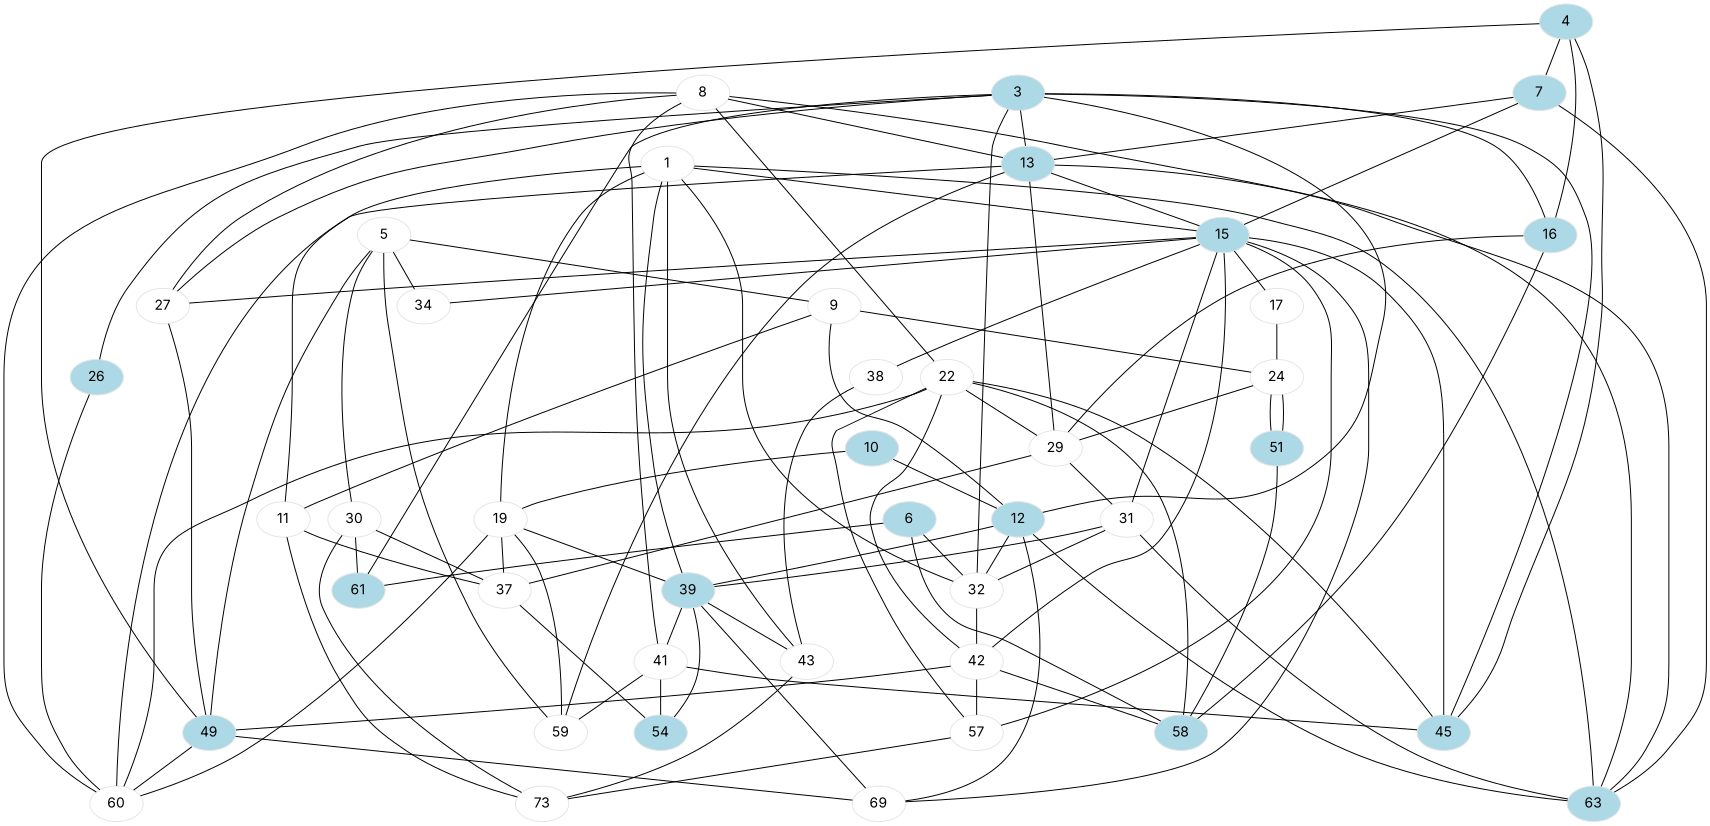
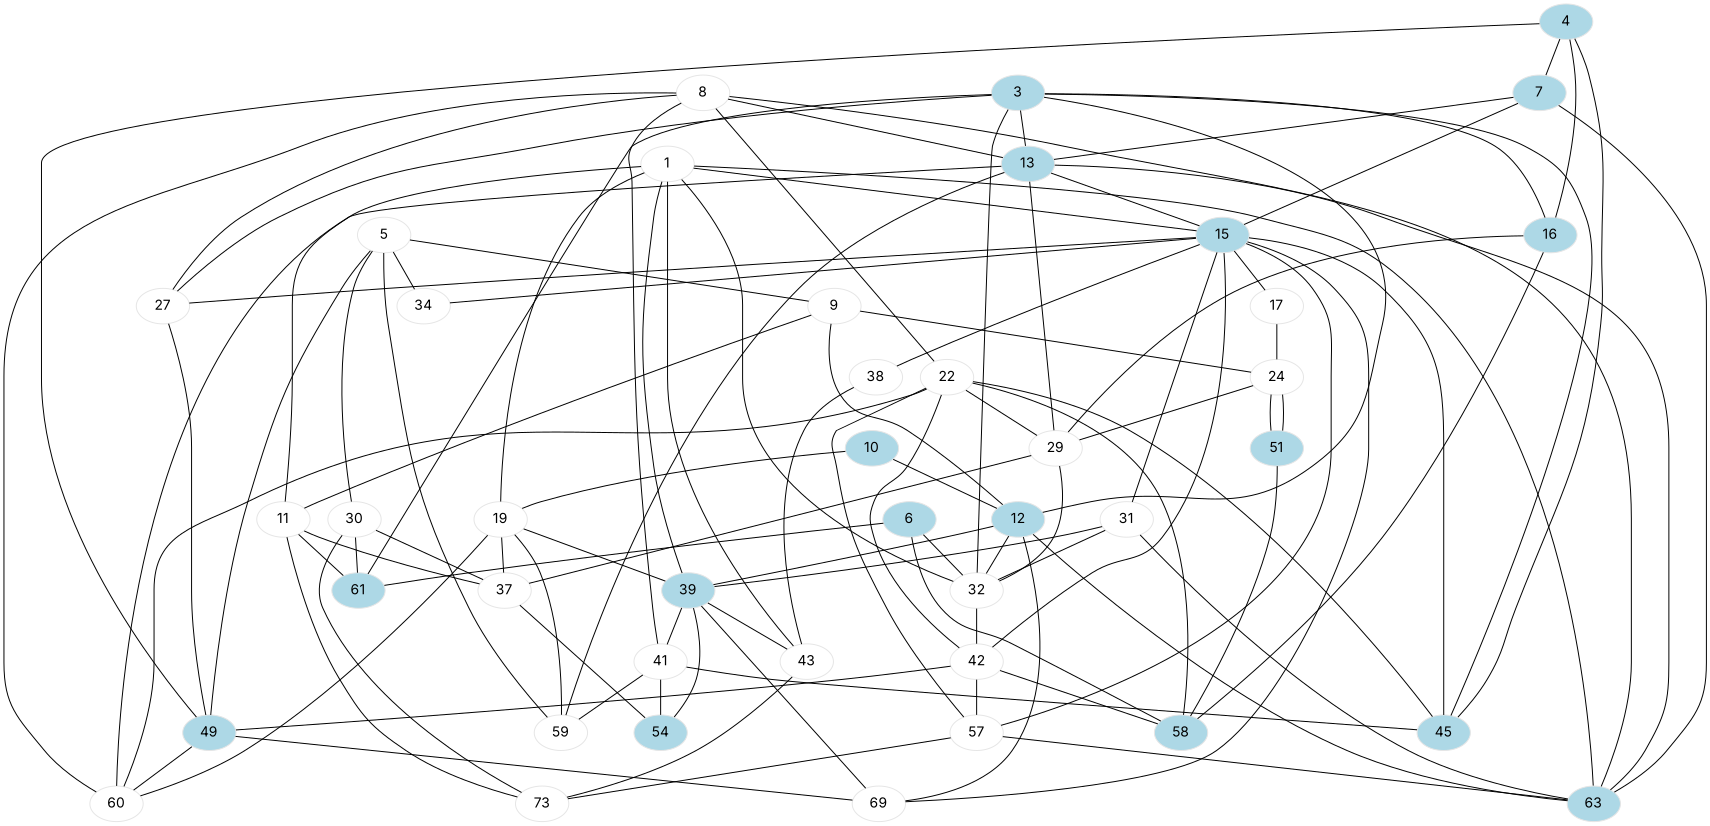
(97, 377) -> none
(1091, 484) -> (1057, 530)
none -> (321, 555)
none -> (1285, 768)
